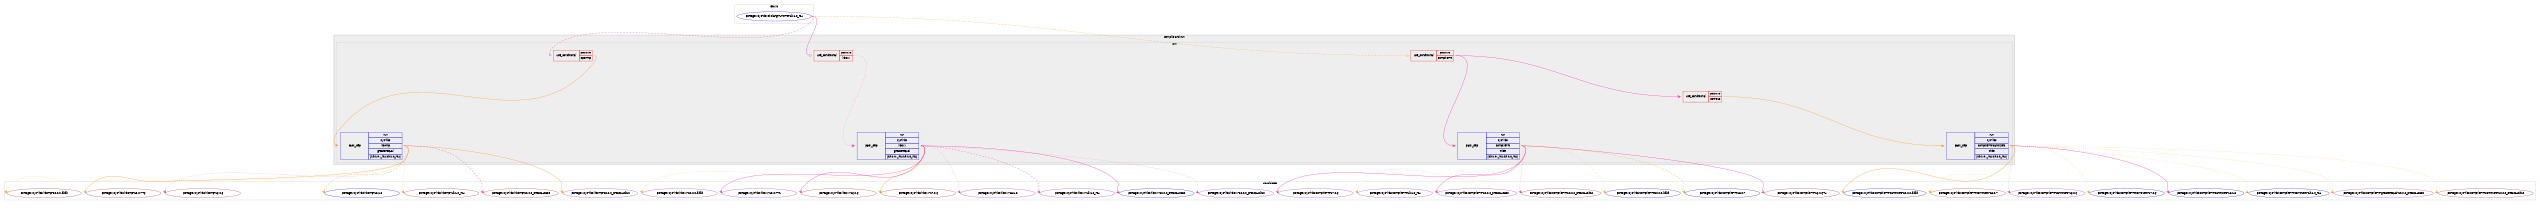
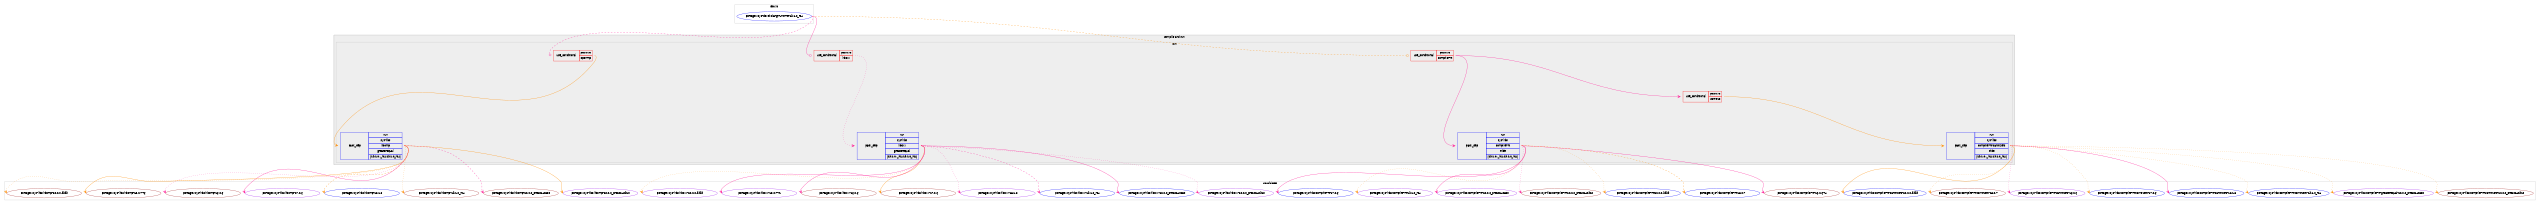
none -> (283, 193)
(1077, 193) -> (1077, 193)
(1316, 193) -> (1316, 193)
